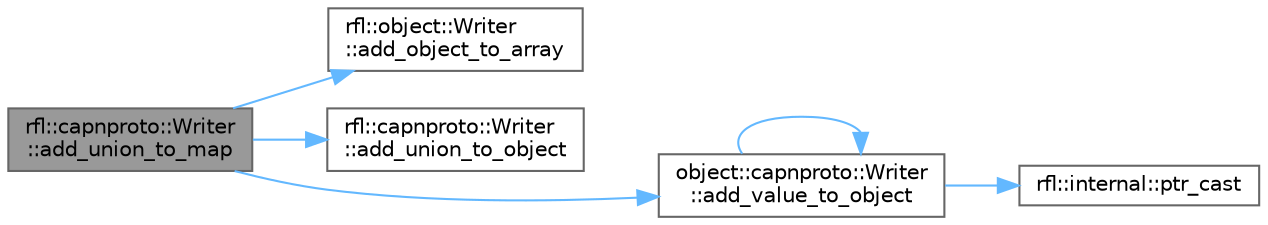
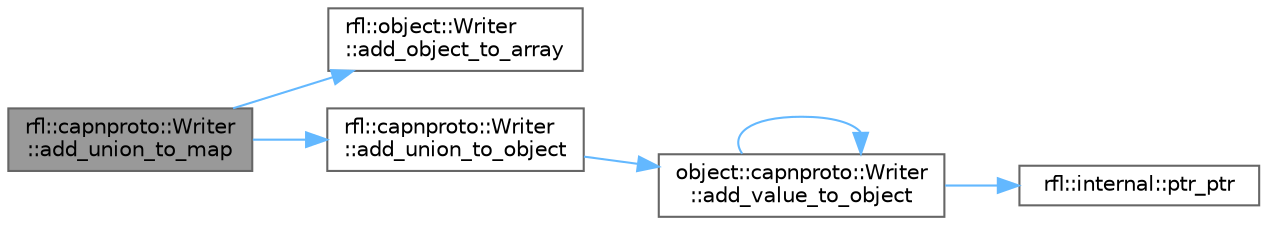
(1139, 186) -> (1139, 186)
(435, 198) -> (611, 160)
